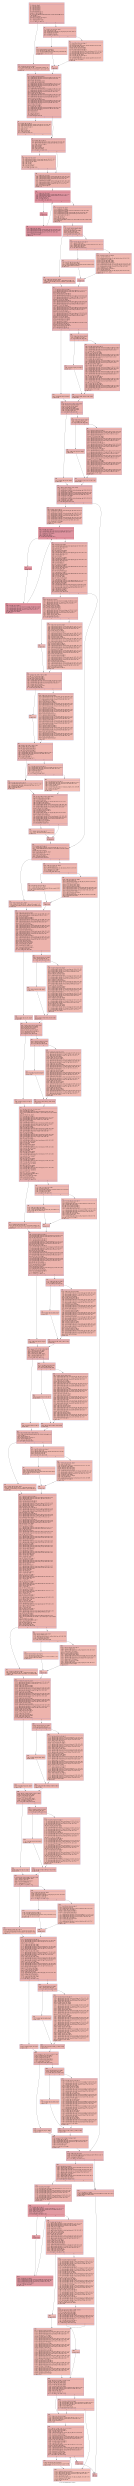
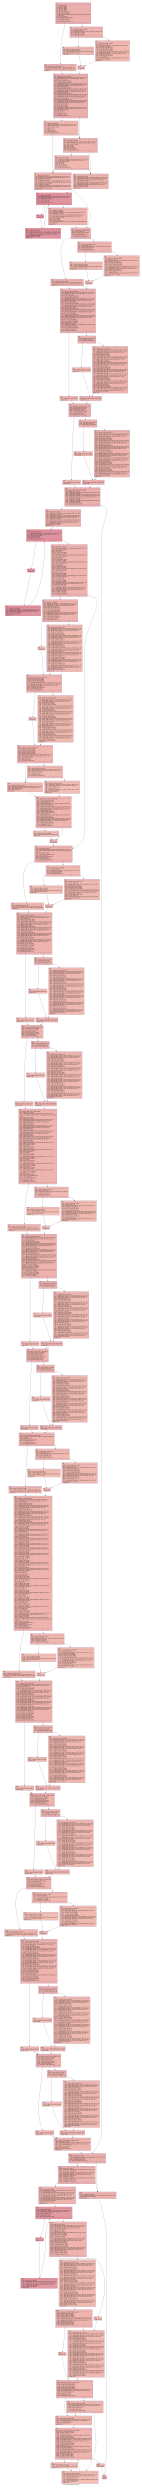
none -> (53, 181)
